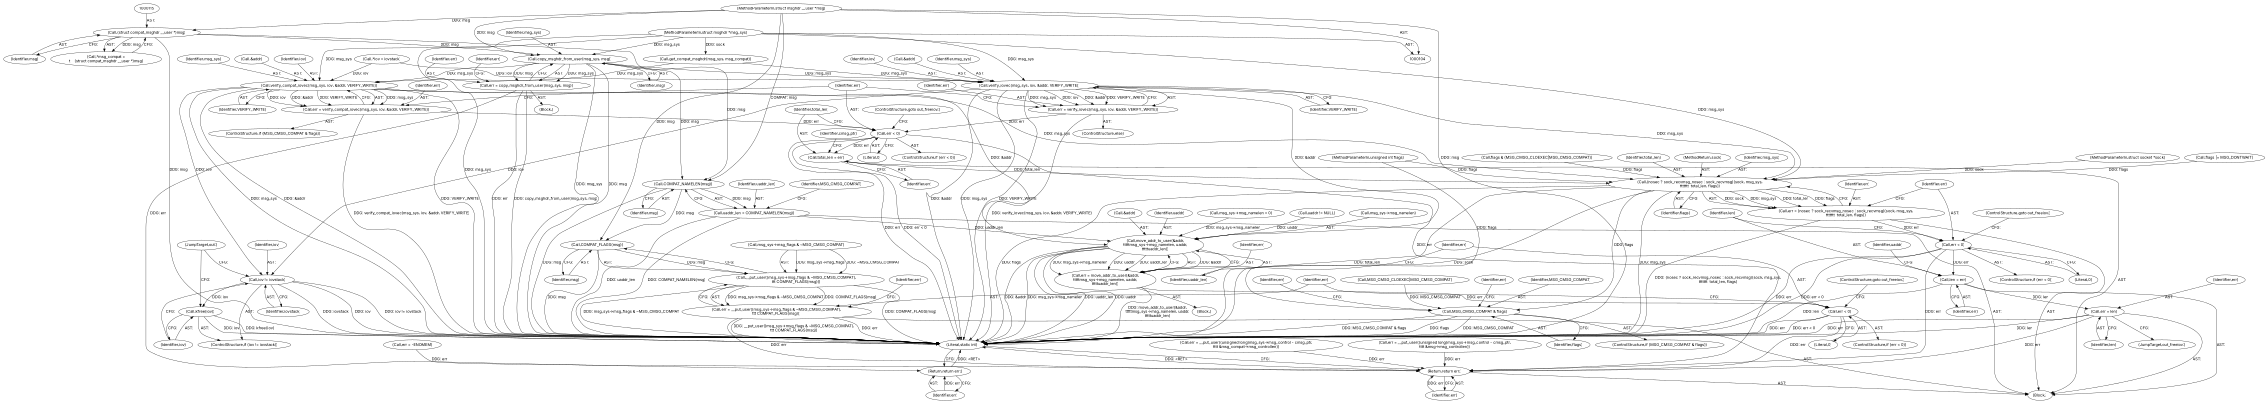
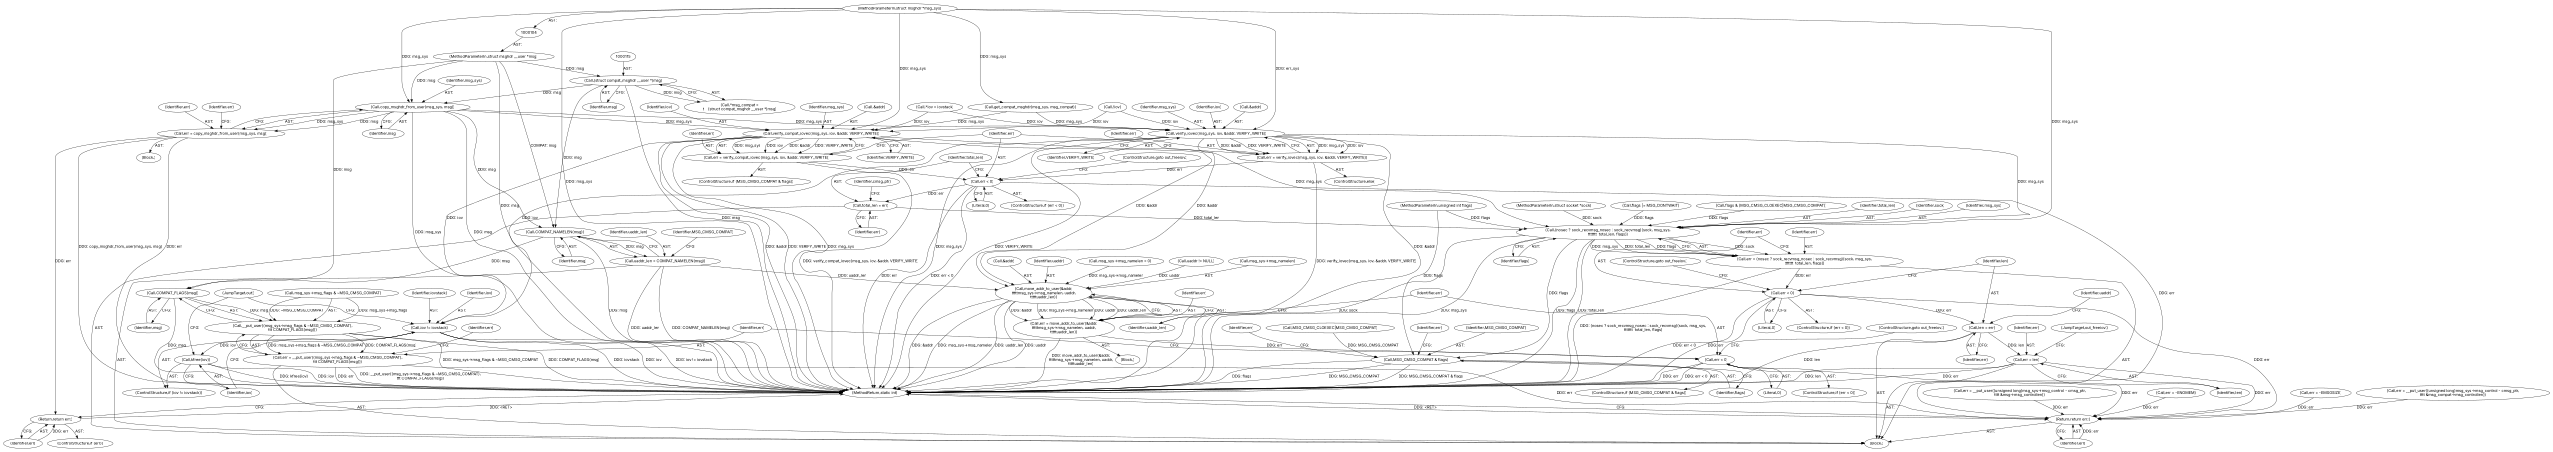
(1133, 18) -> (513, 44)
(715, 45) -> (993, 57)
(1021, 59) -> (1287, 69)
none -> (1113, 107)
(1703, 158) -> (1931, 206)
(277, 294) -> none
(2132, 328) -> (2057, 343)
(962, 345) -> (875, 393)
none -> (2321, 393)
none -> (80, 443)
